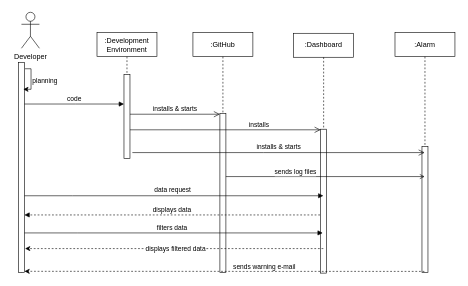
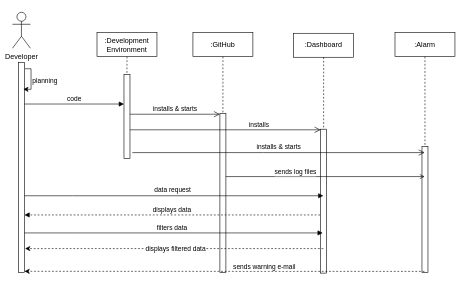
(30, 30) -> (21, 30)
